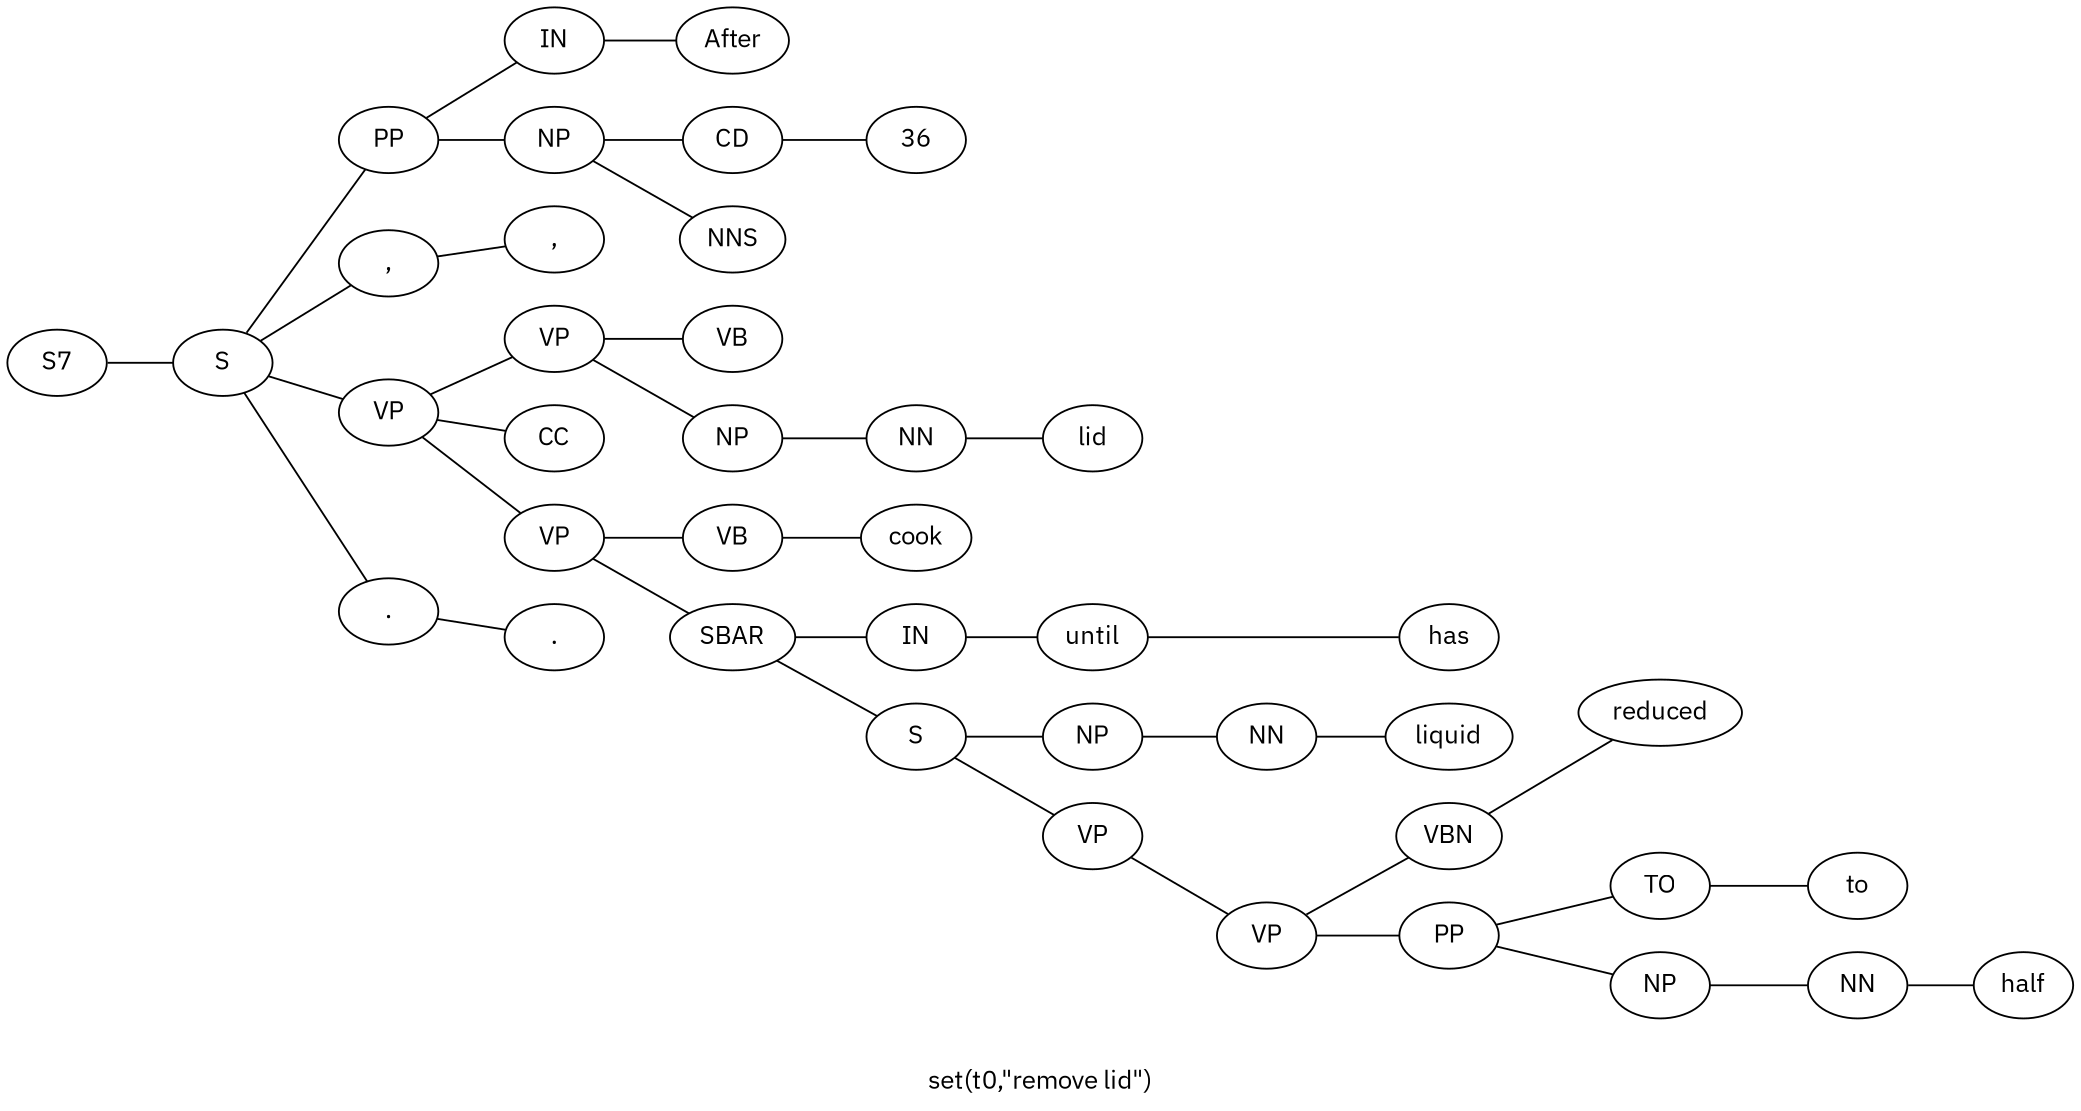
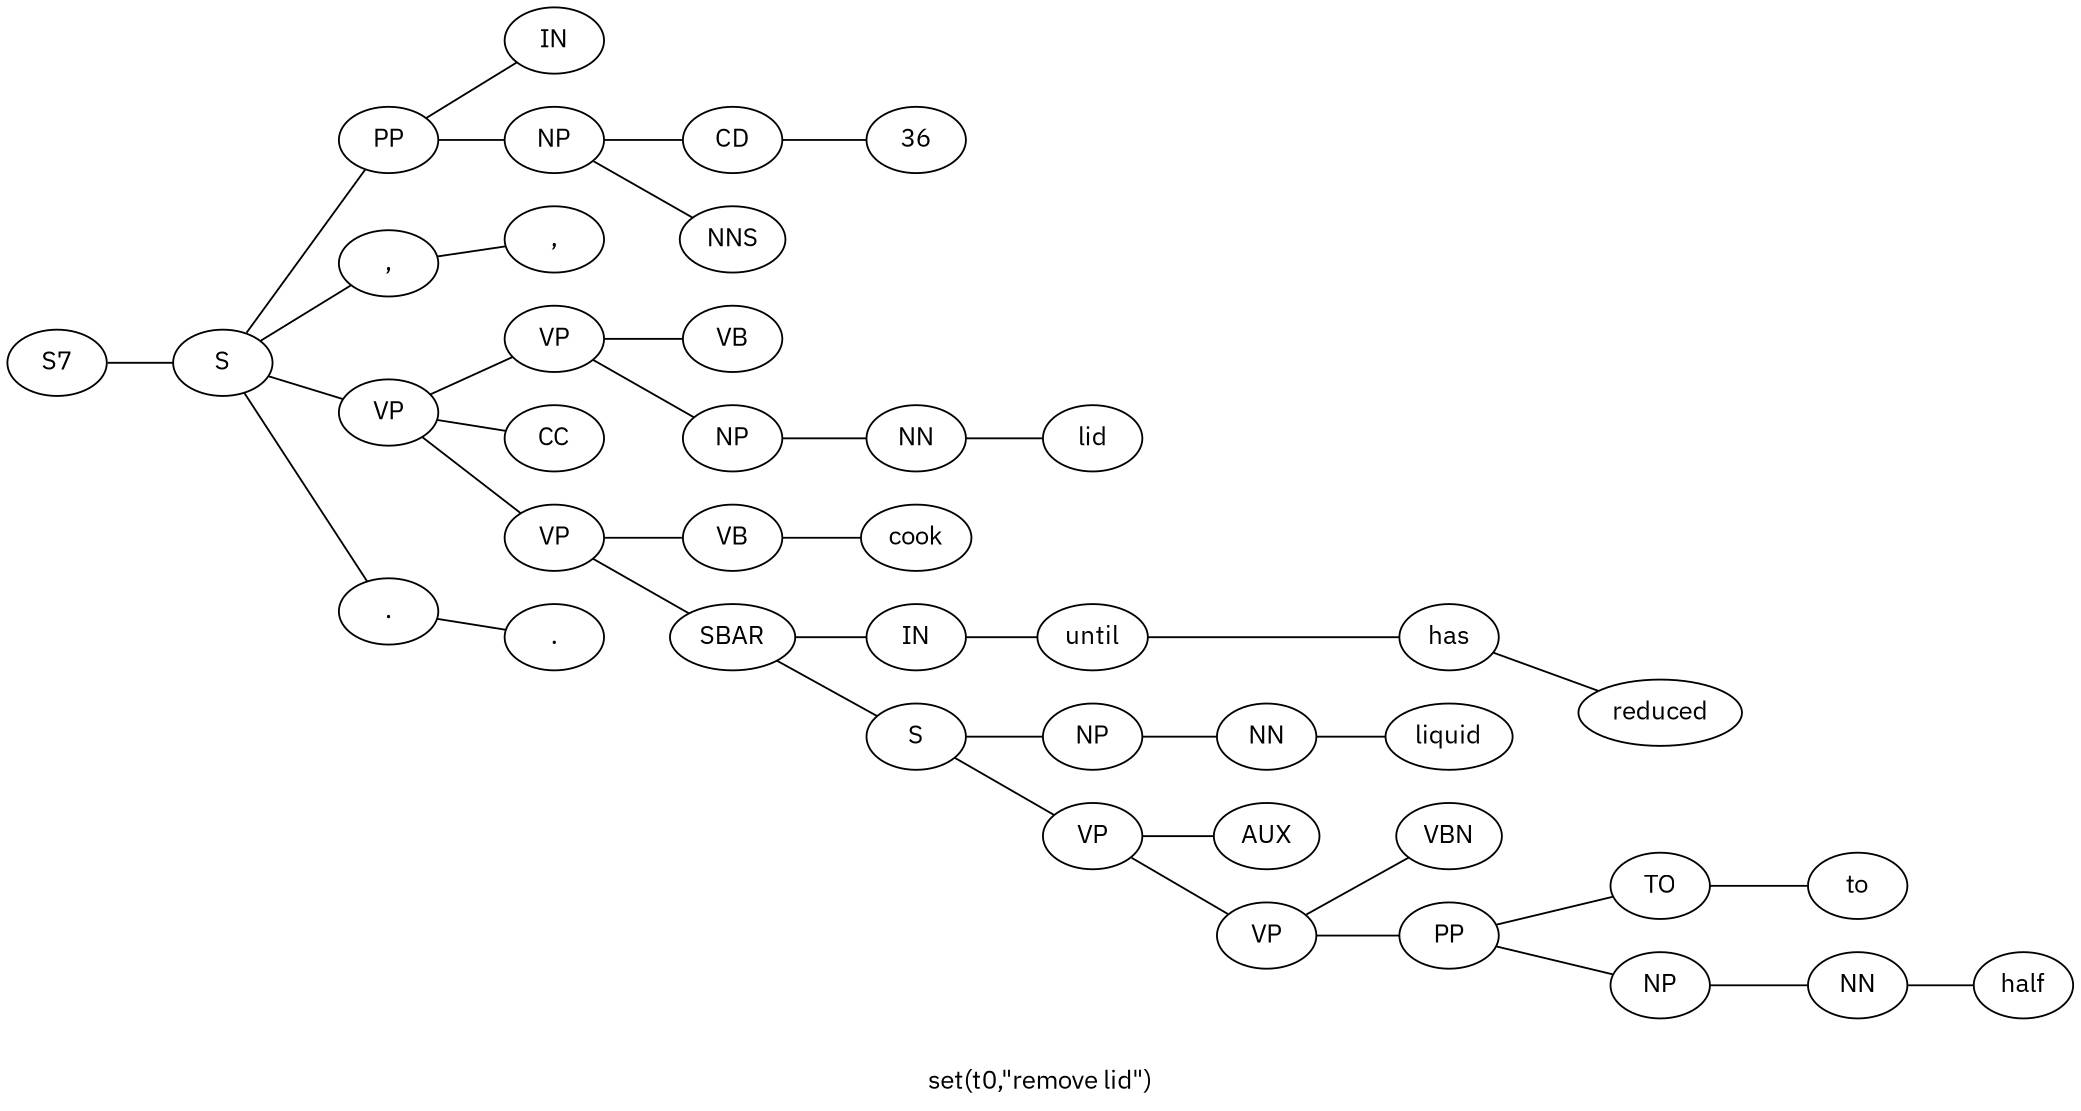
(733, 41) -> none
(1550, 777) -> (1546, 672)
none -> (1267, 836)
